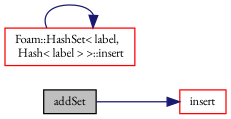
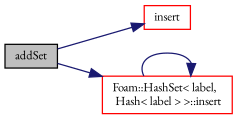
none -> (74, 68)
